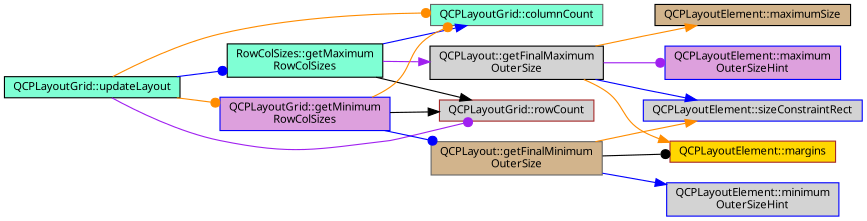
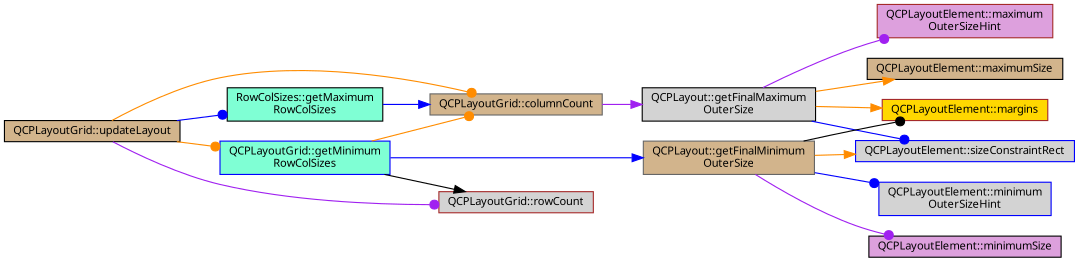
(517, 15) -> (516, 104)
(401, 62) -> (617, 104)
(753, 63) -> (965, 21)
(92, 87) -> (92, 131)
(418, 87) -> none
(640, 89) -> (838, 127)
(305, 114) -> (305, 158)
(406, 135) -> (511, 158)
(629, 178) -> (842, 178)
none -> (965, 247)
